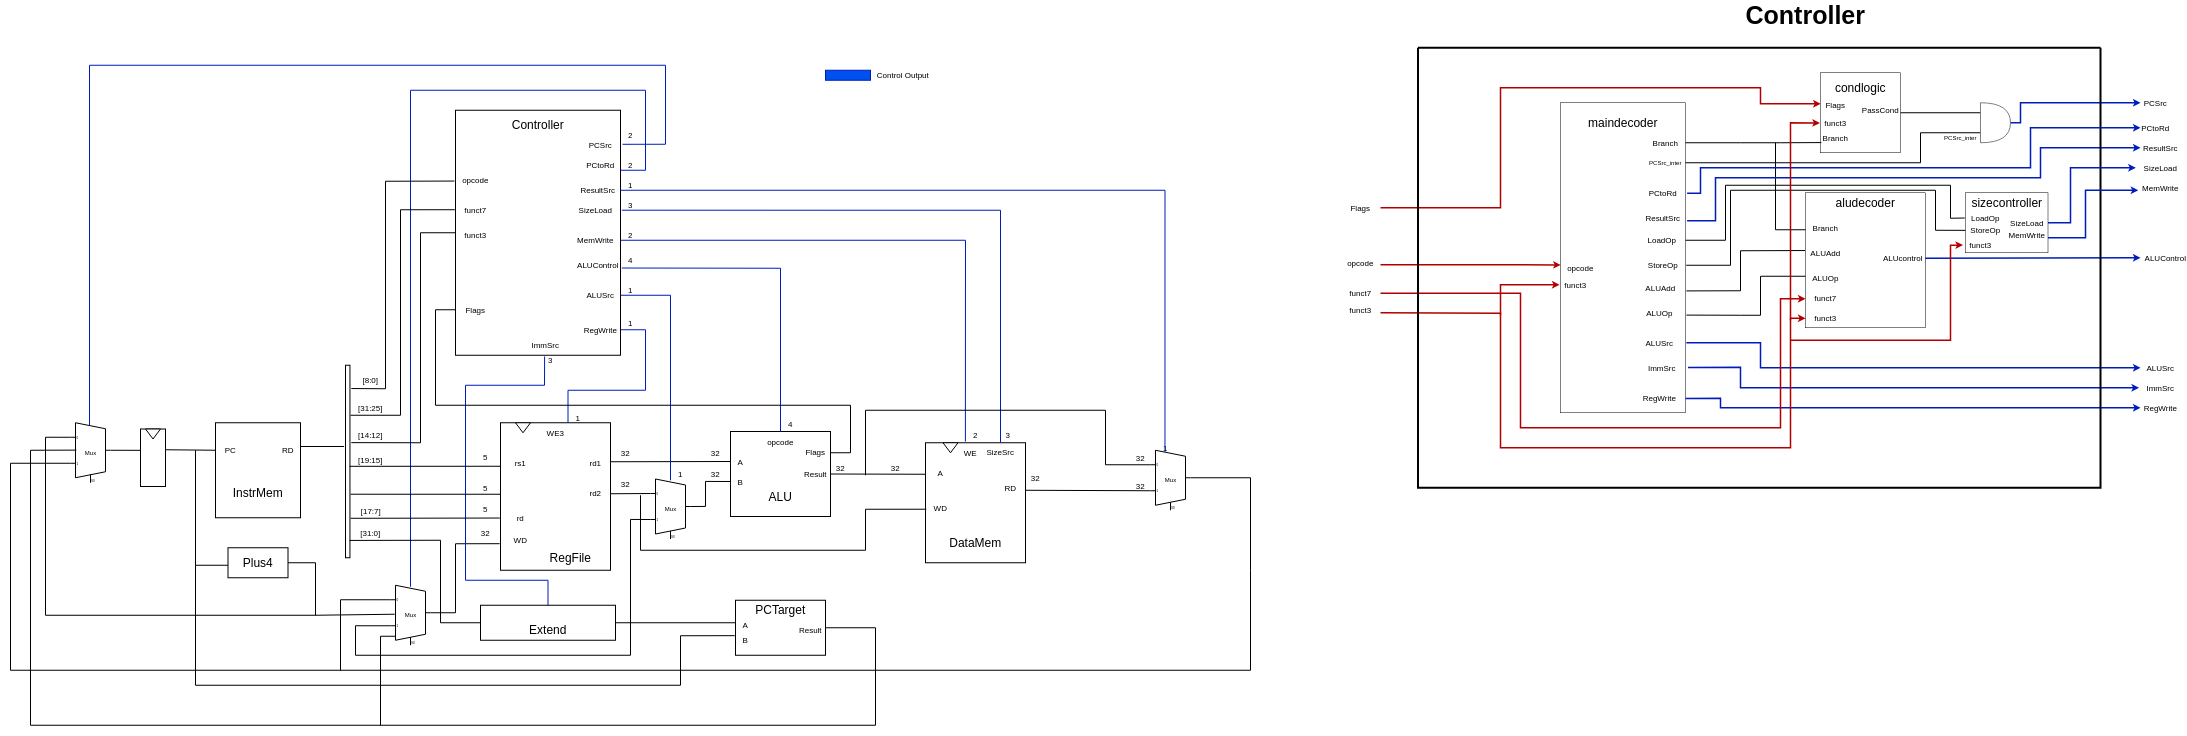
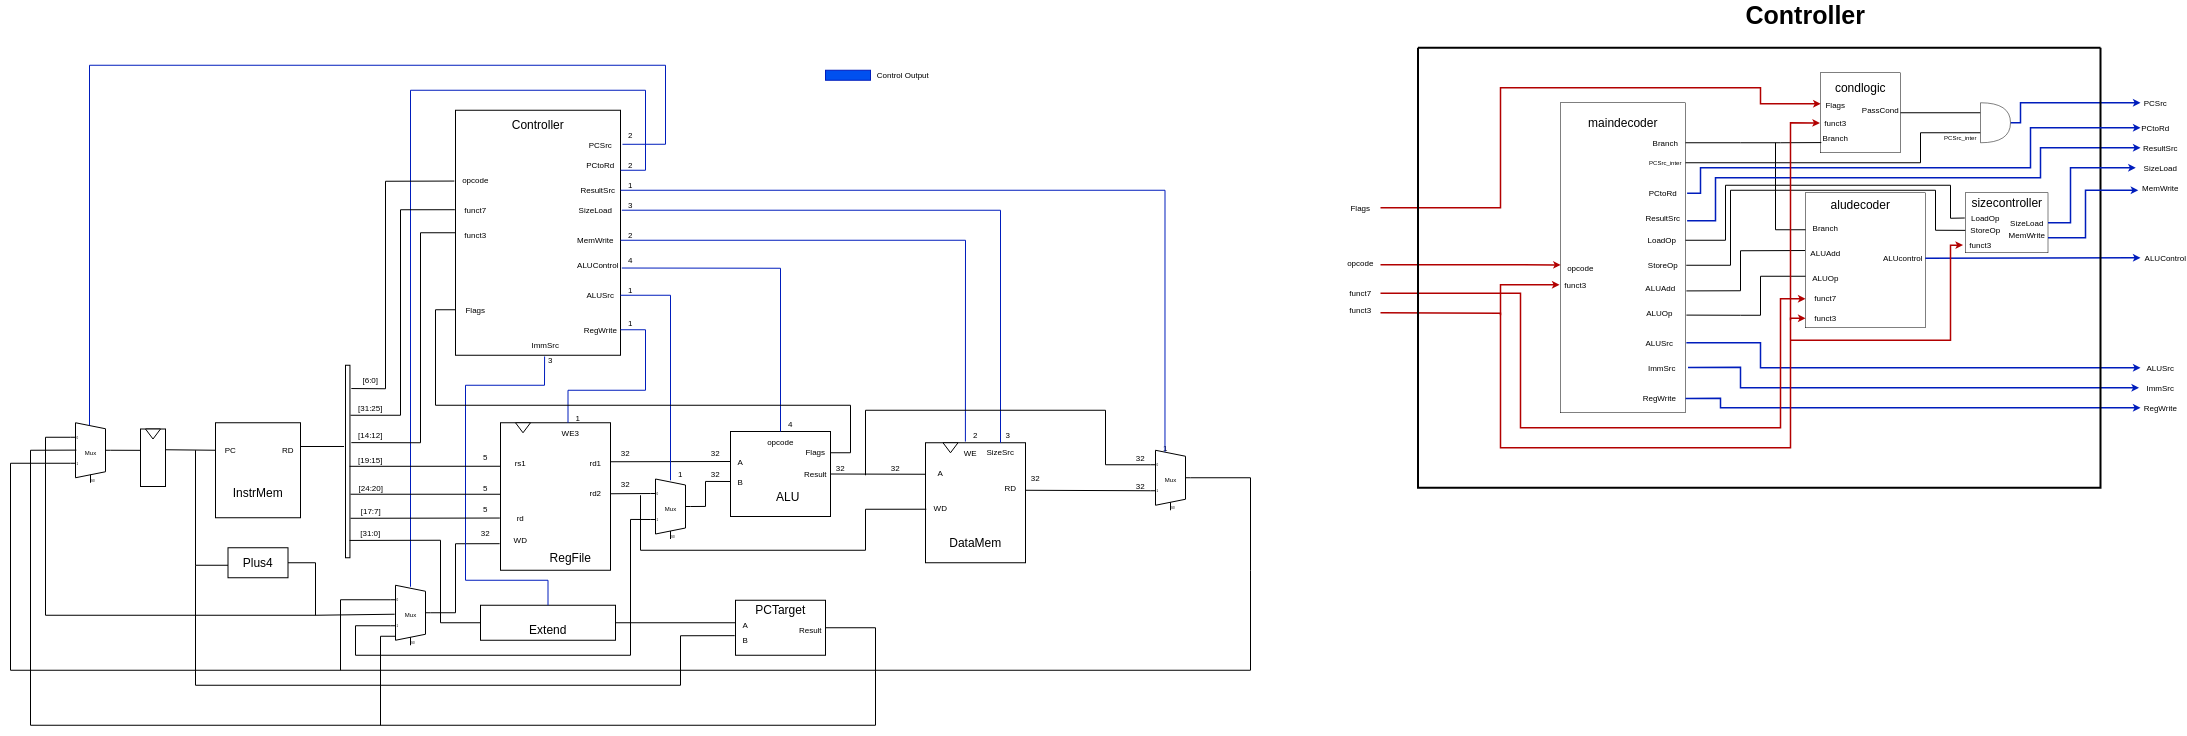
(1865, 203) -> (1860, 205)
(370, 380) -> (370, 380)
(555, 433) -> (570, 433)
none -> (371, 488)
(780, 497) -> (788, 497)
